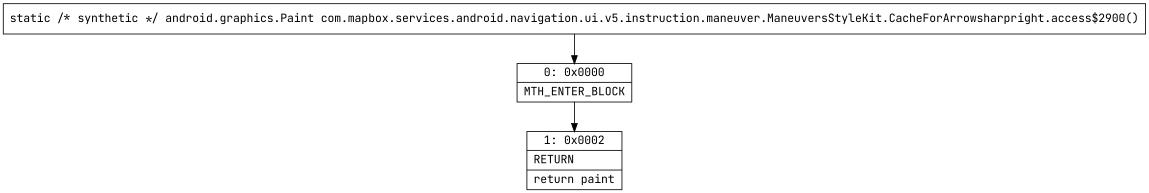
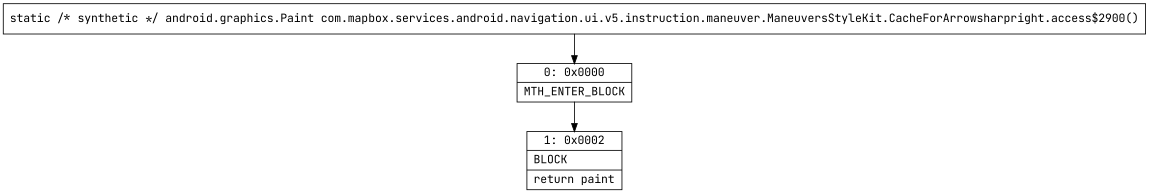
(554, 160) -> (551, 160)
